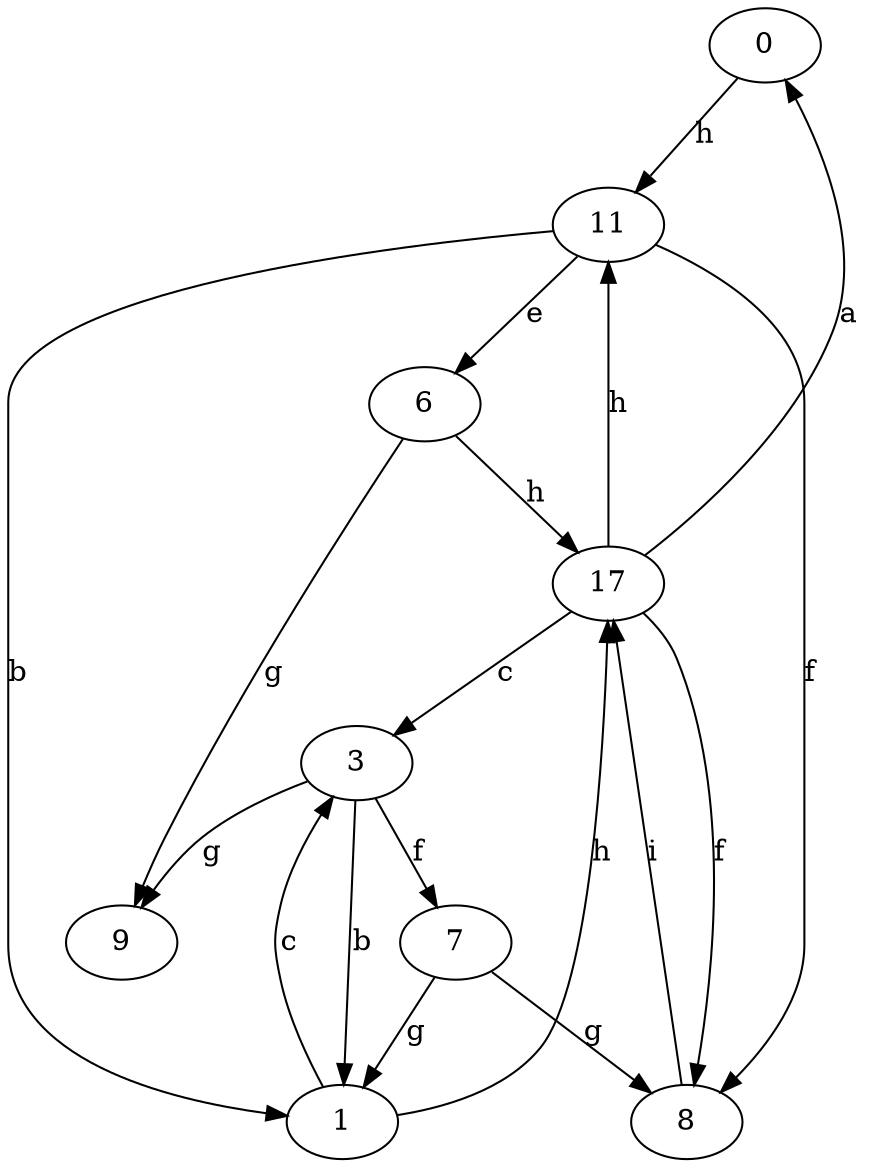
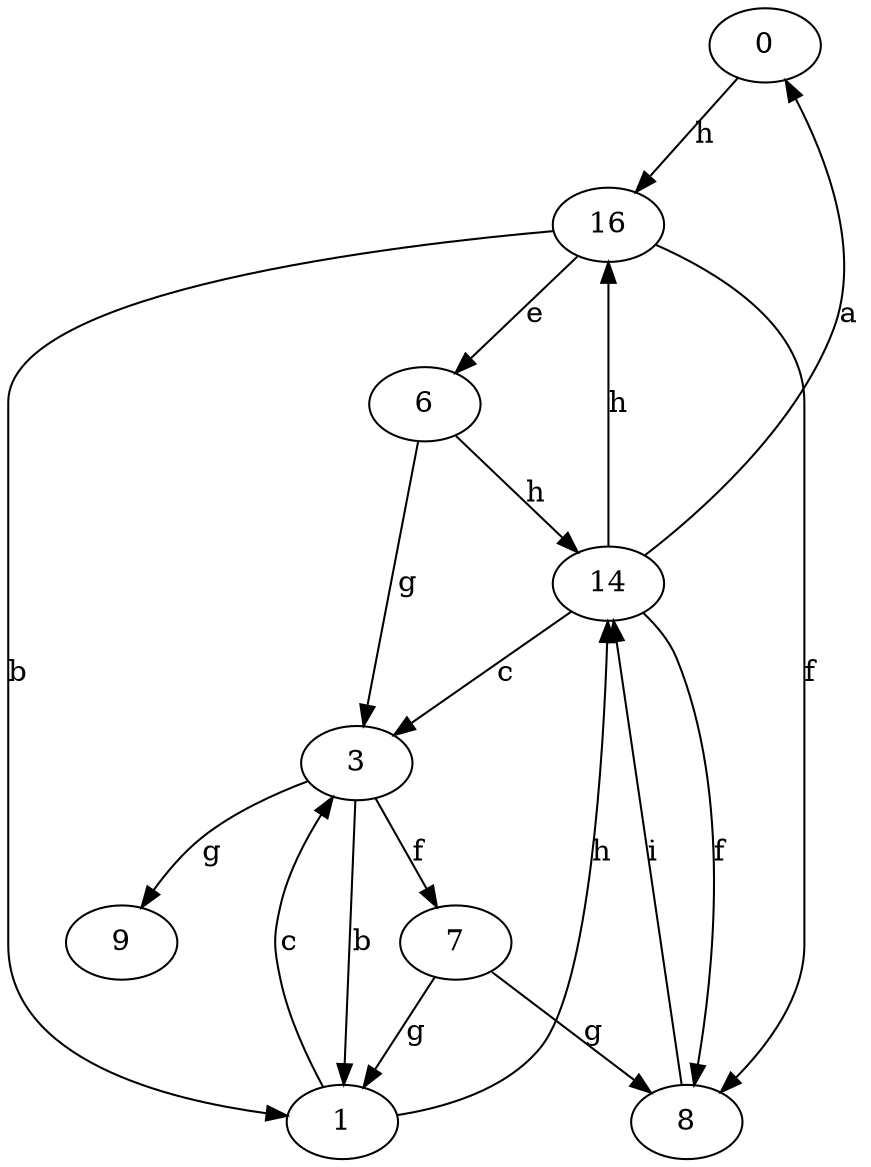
(608, 225) -> (608, 225)
(608, 584) -> (608, 584)
(265, 658) -> (393, 573)
